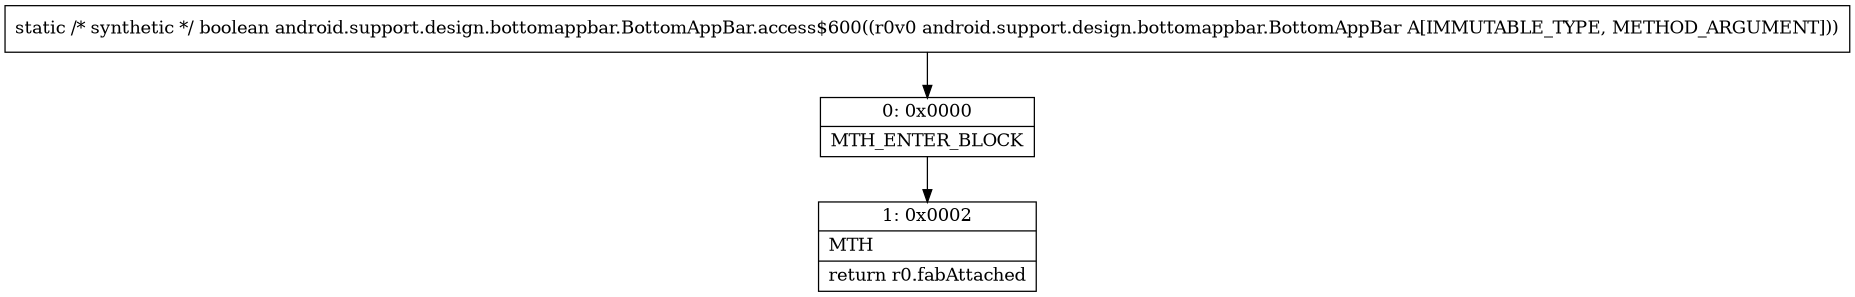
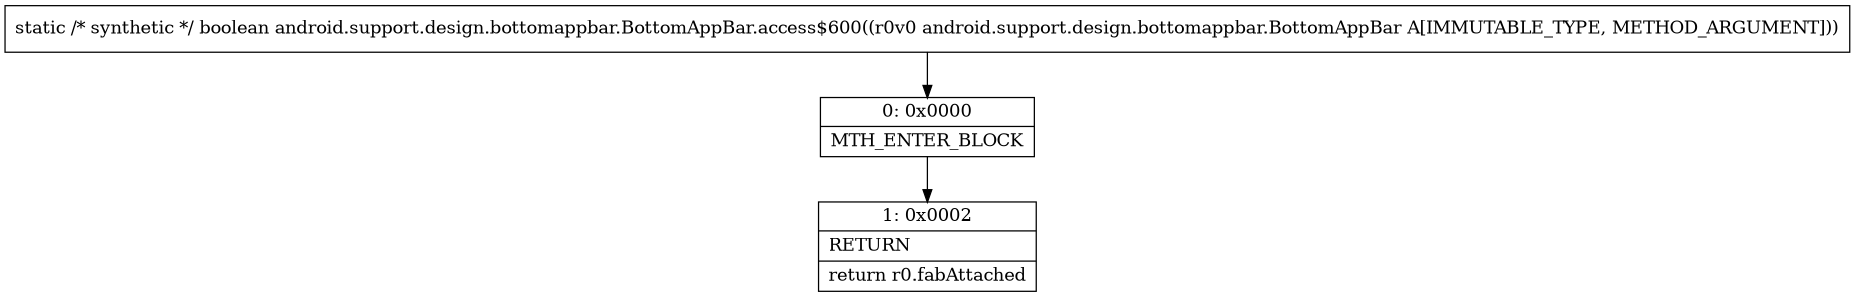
(851, 245) -> (870, 245)
